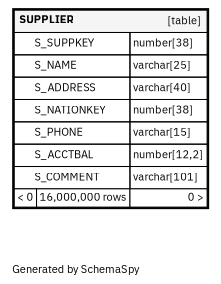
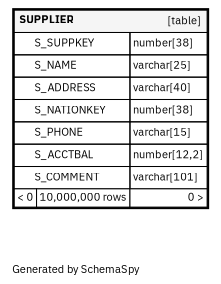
(83, 197) -> (83, 197)
